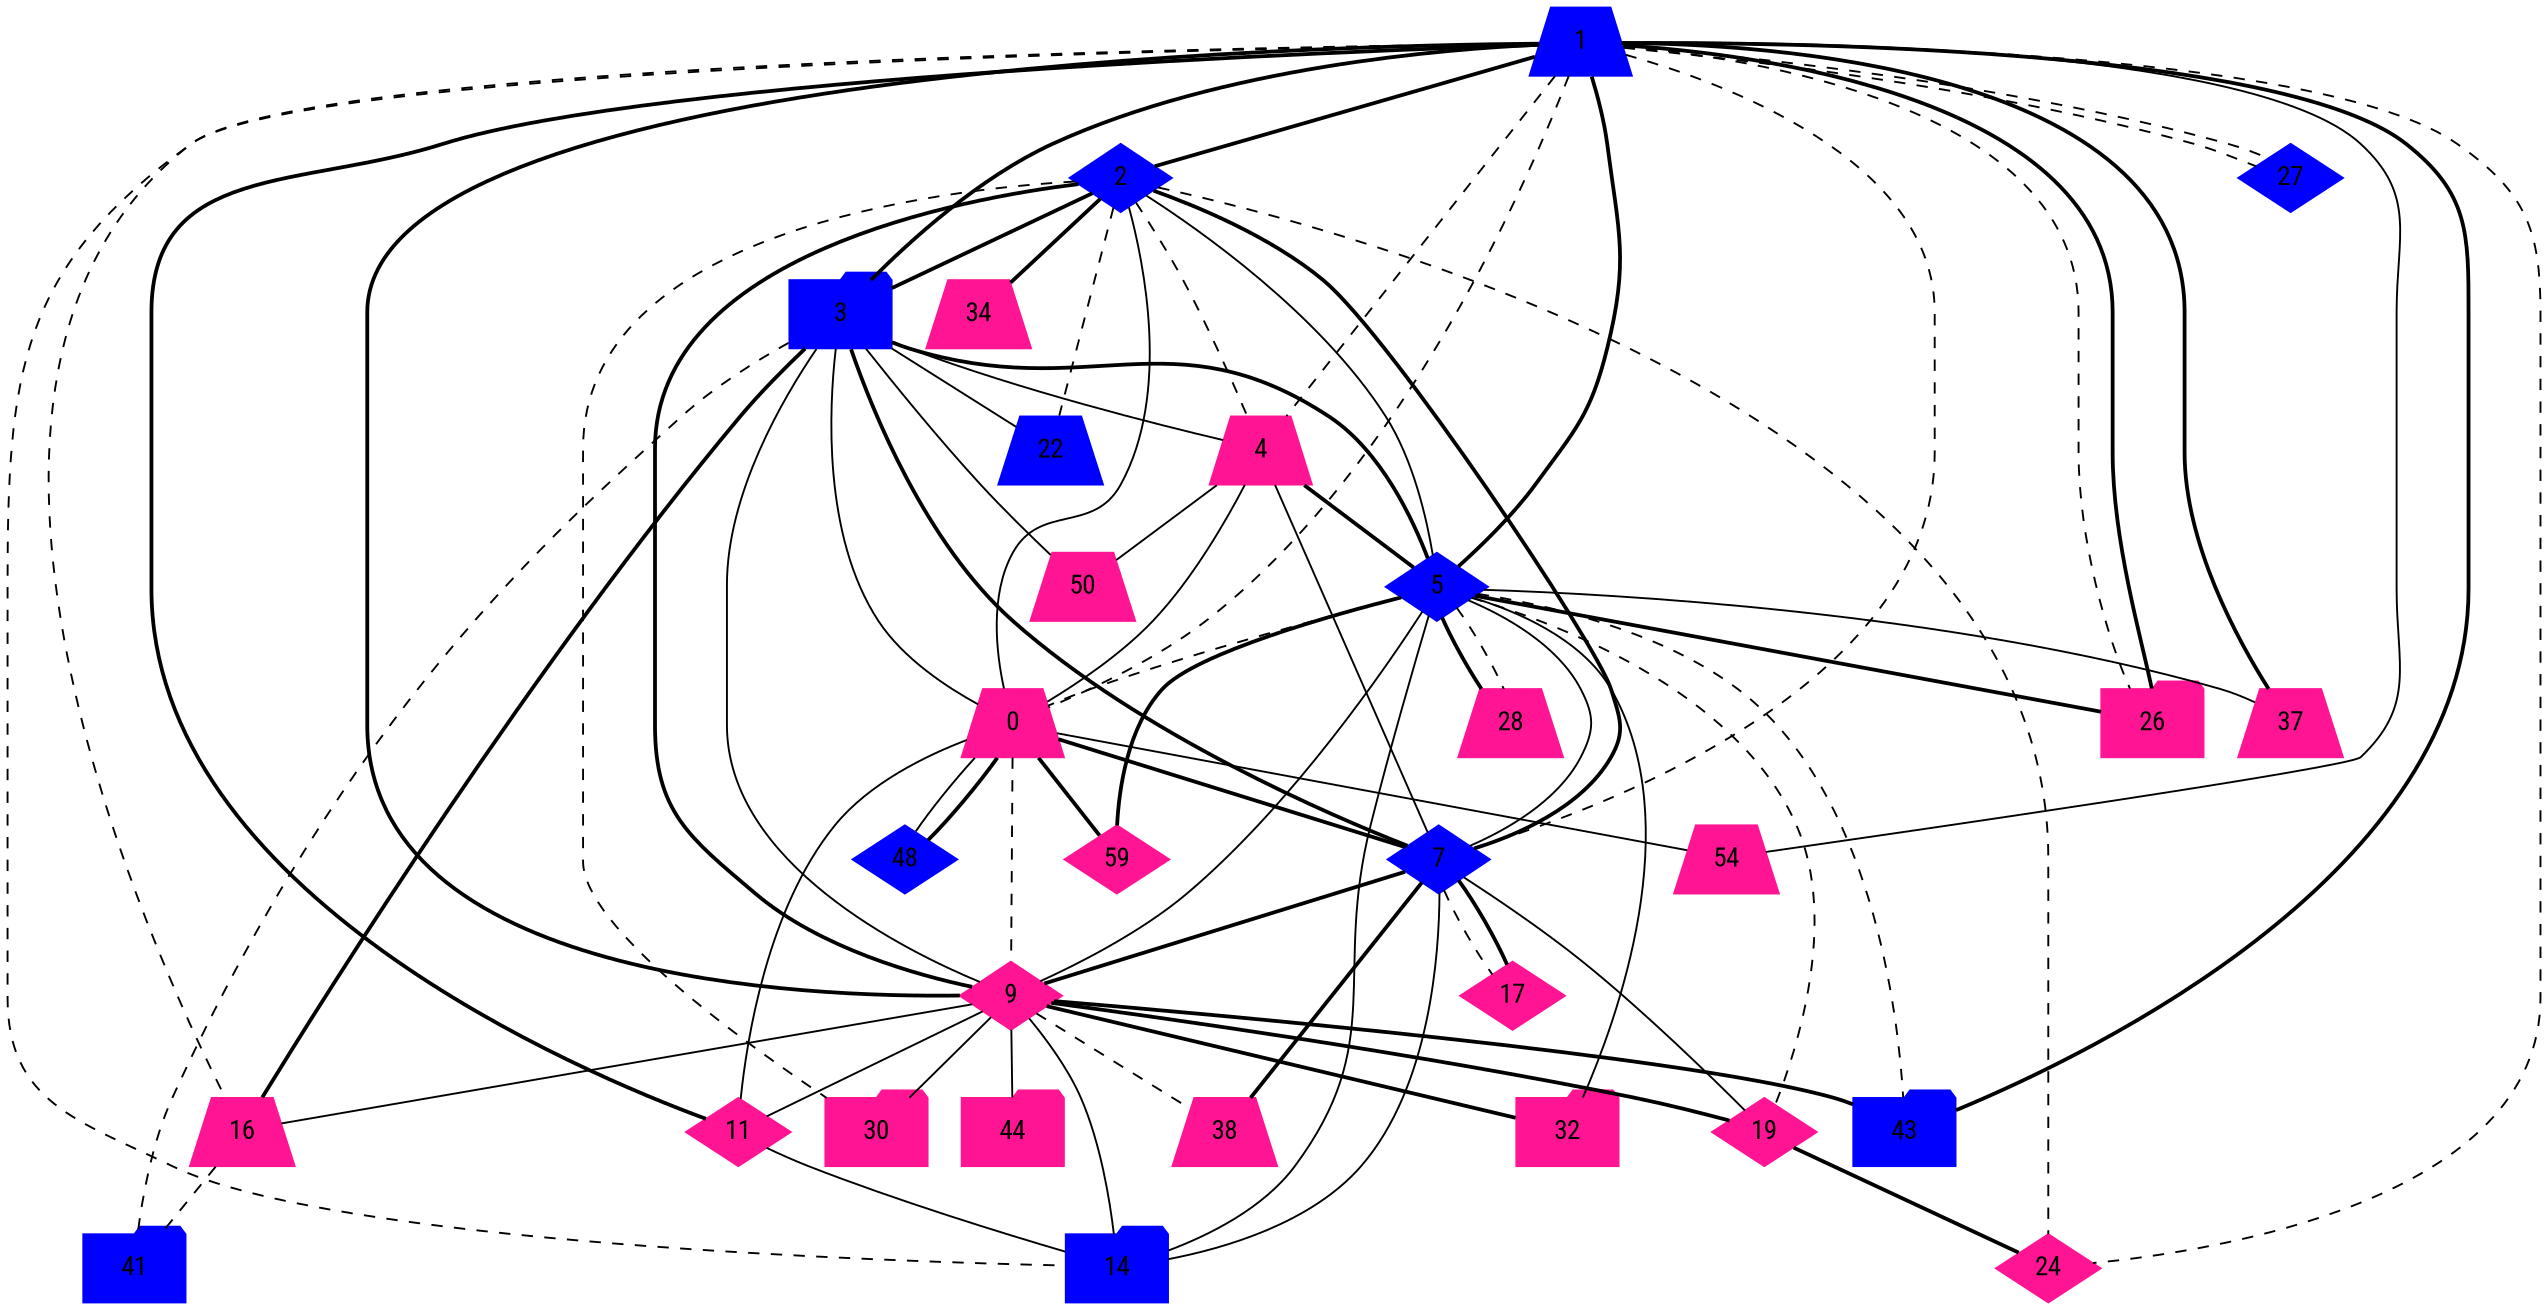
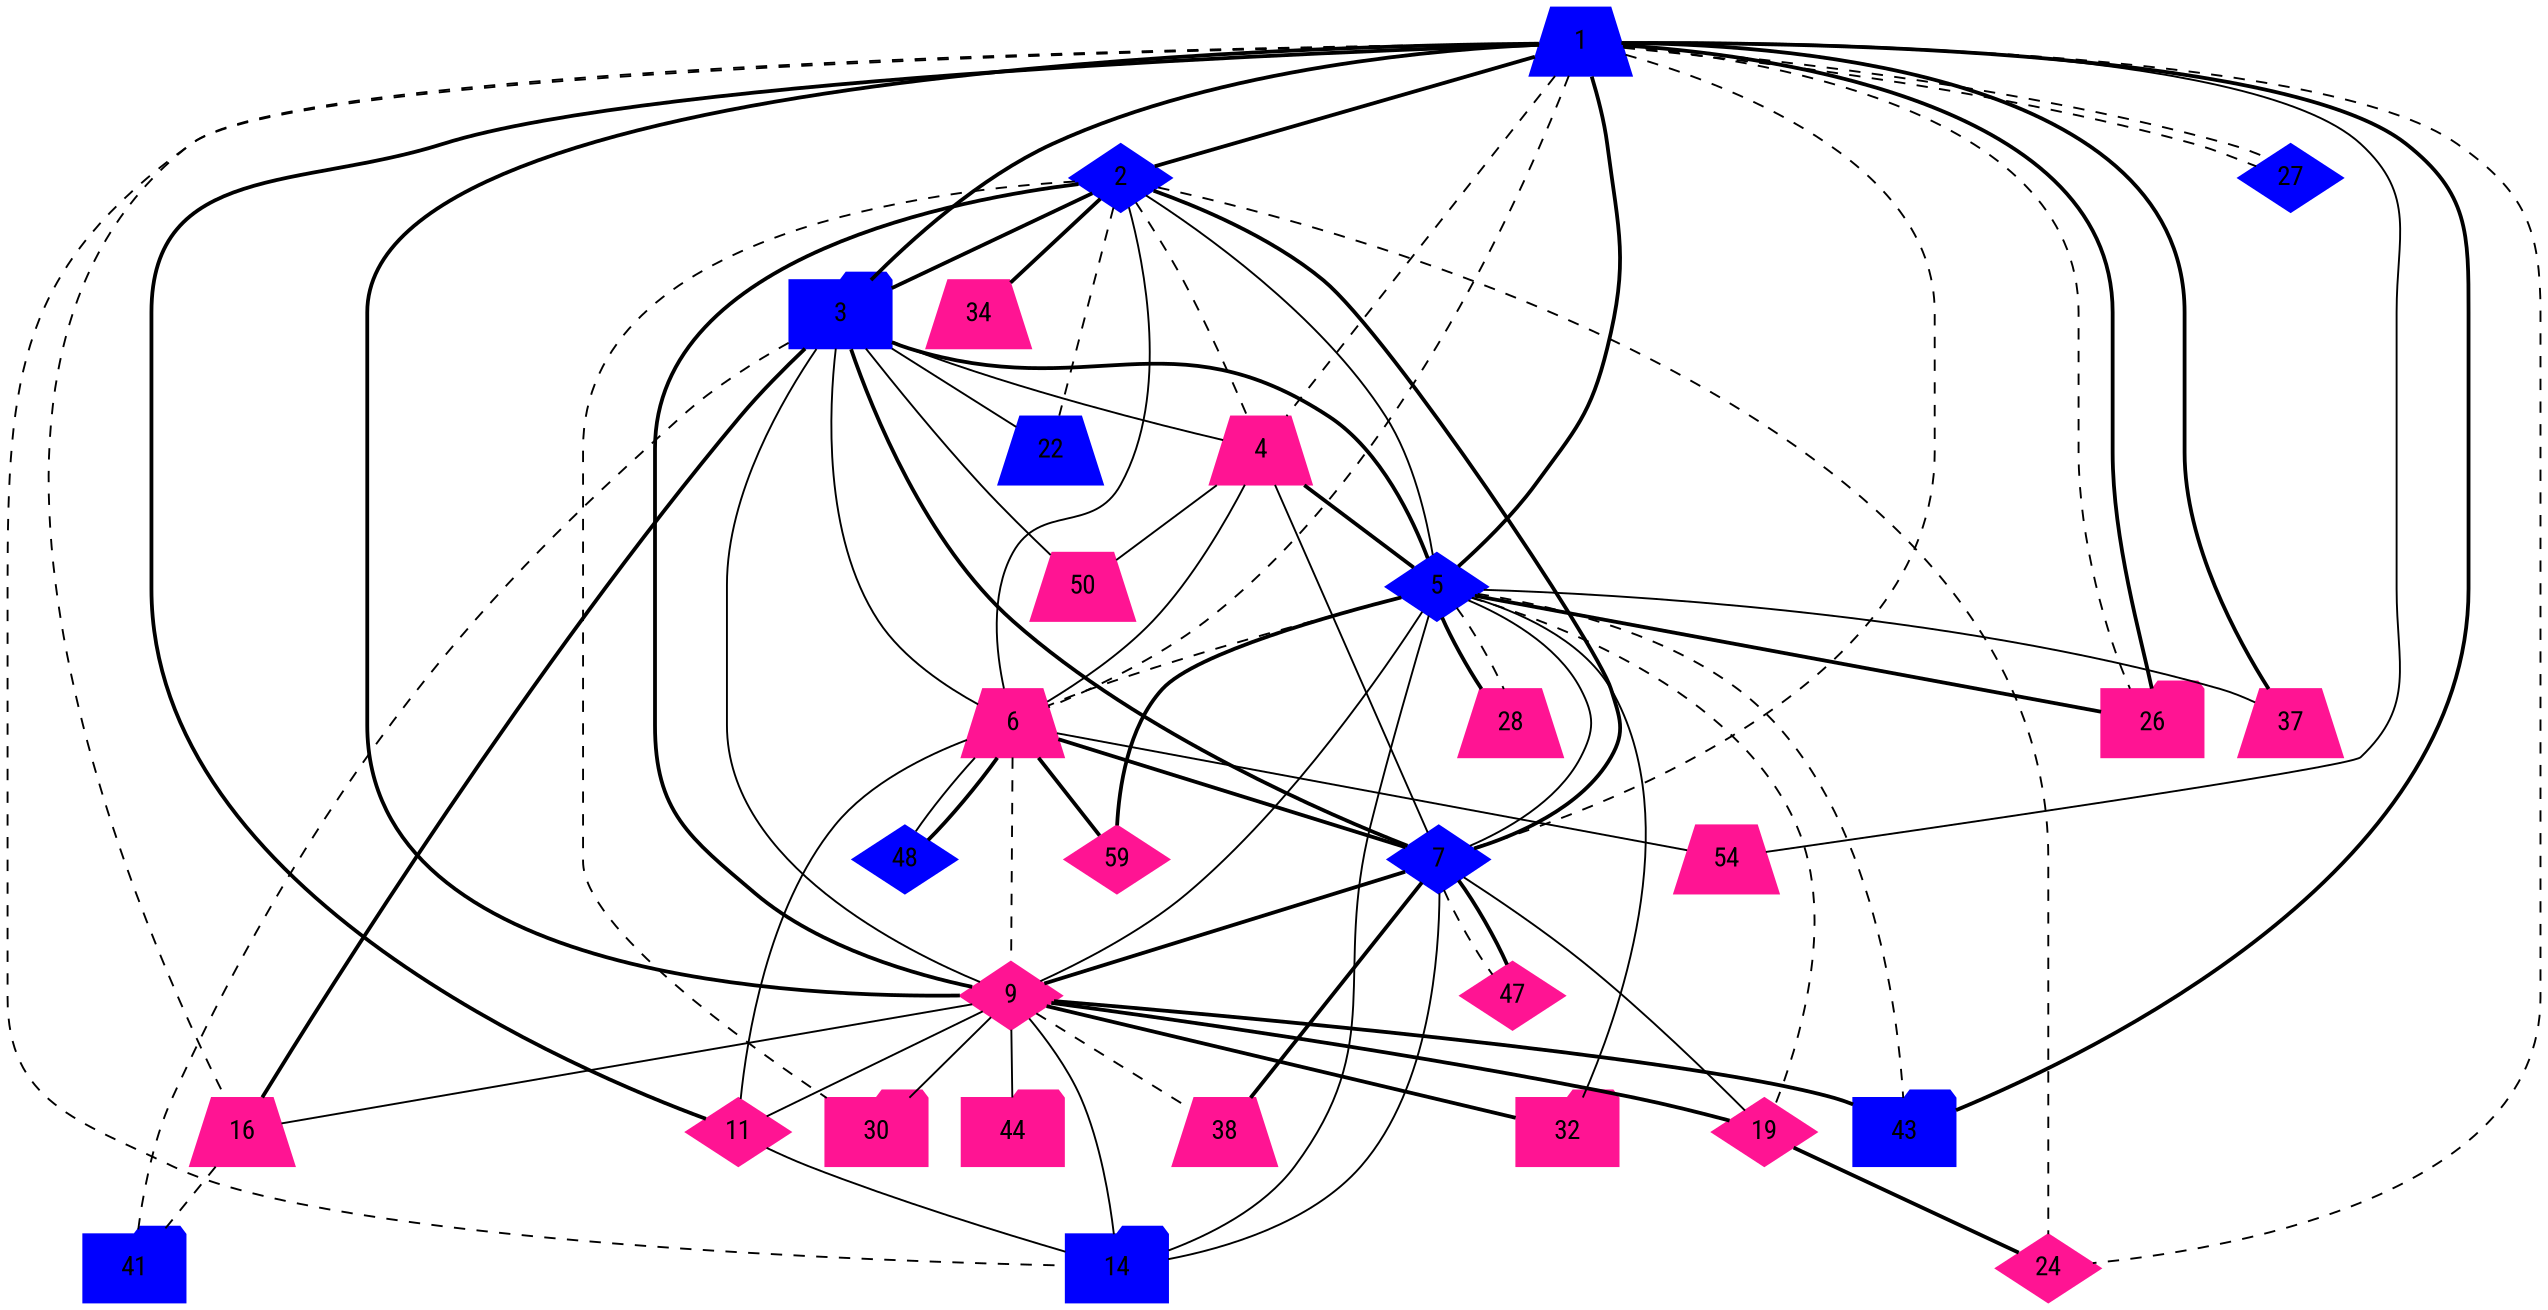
(1013, 723) -> (1013, 723)
(1513, 996) -> (1513, 996)
